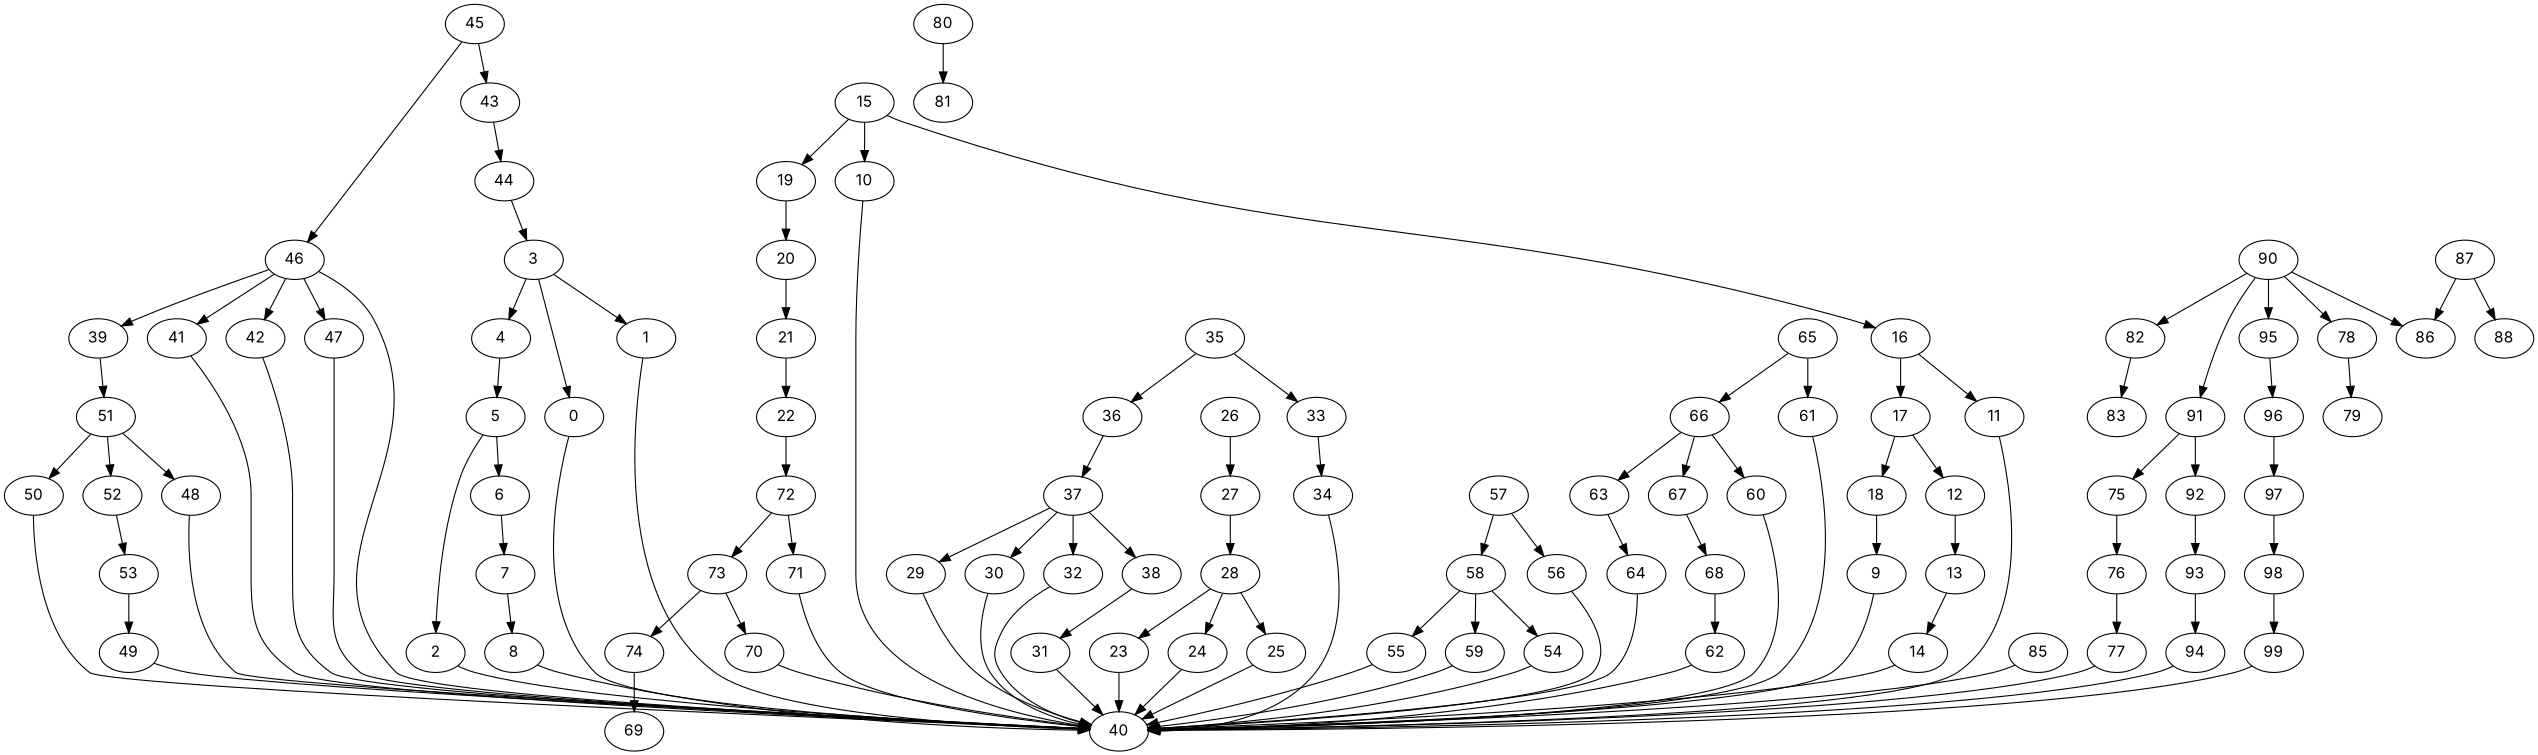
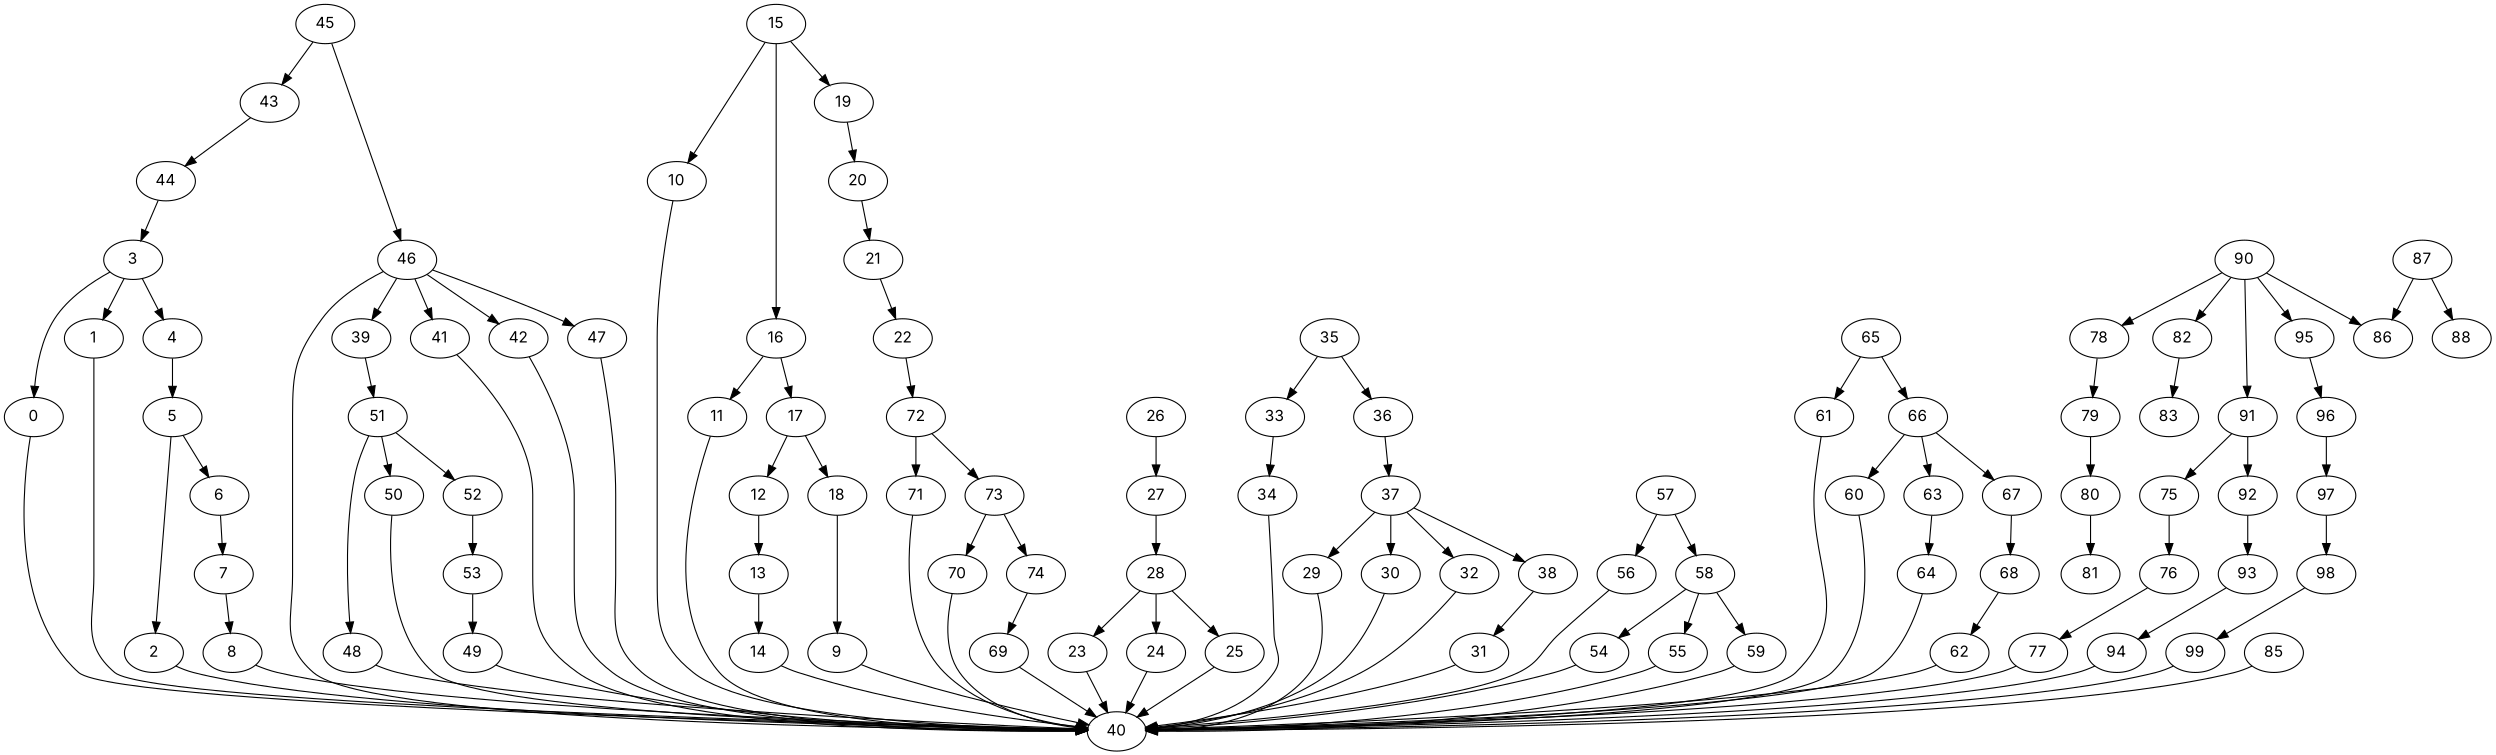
none -> (2091, 451)
none -> (1053, 689)
